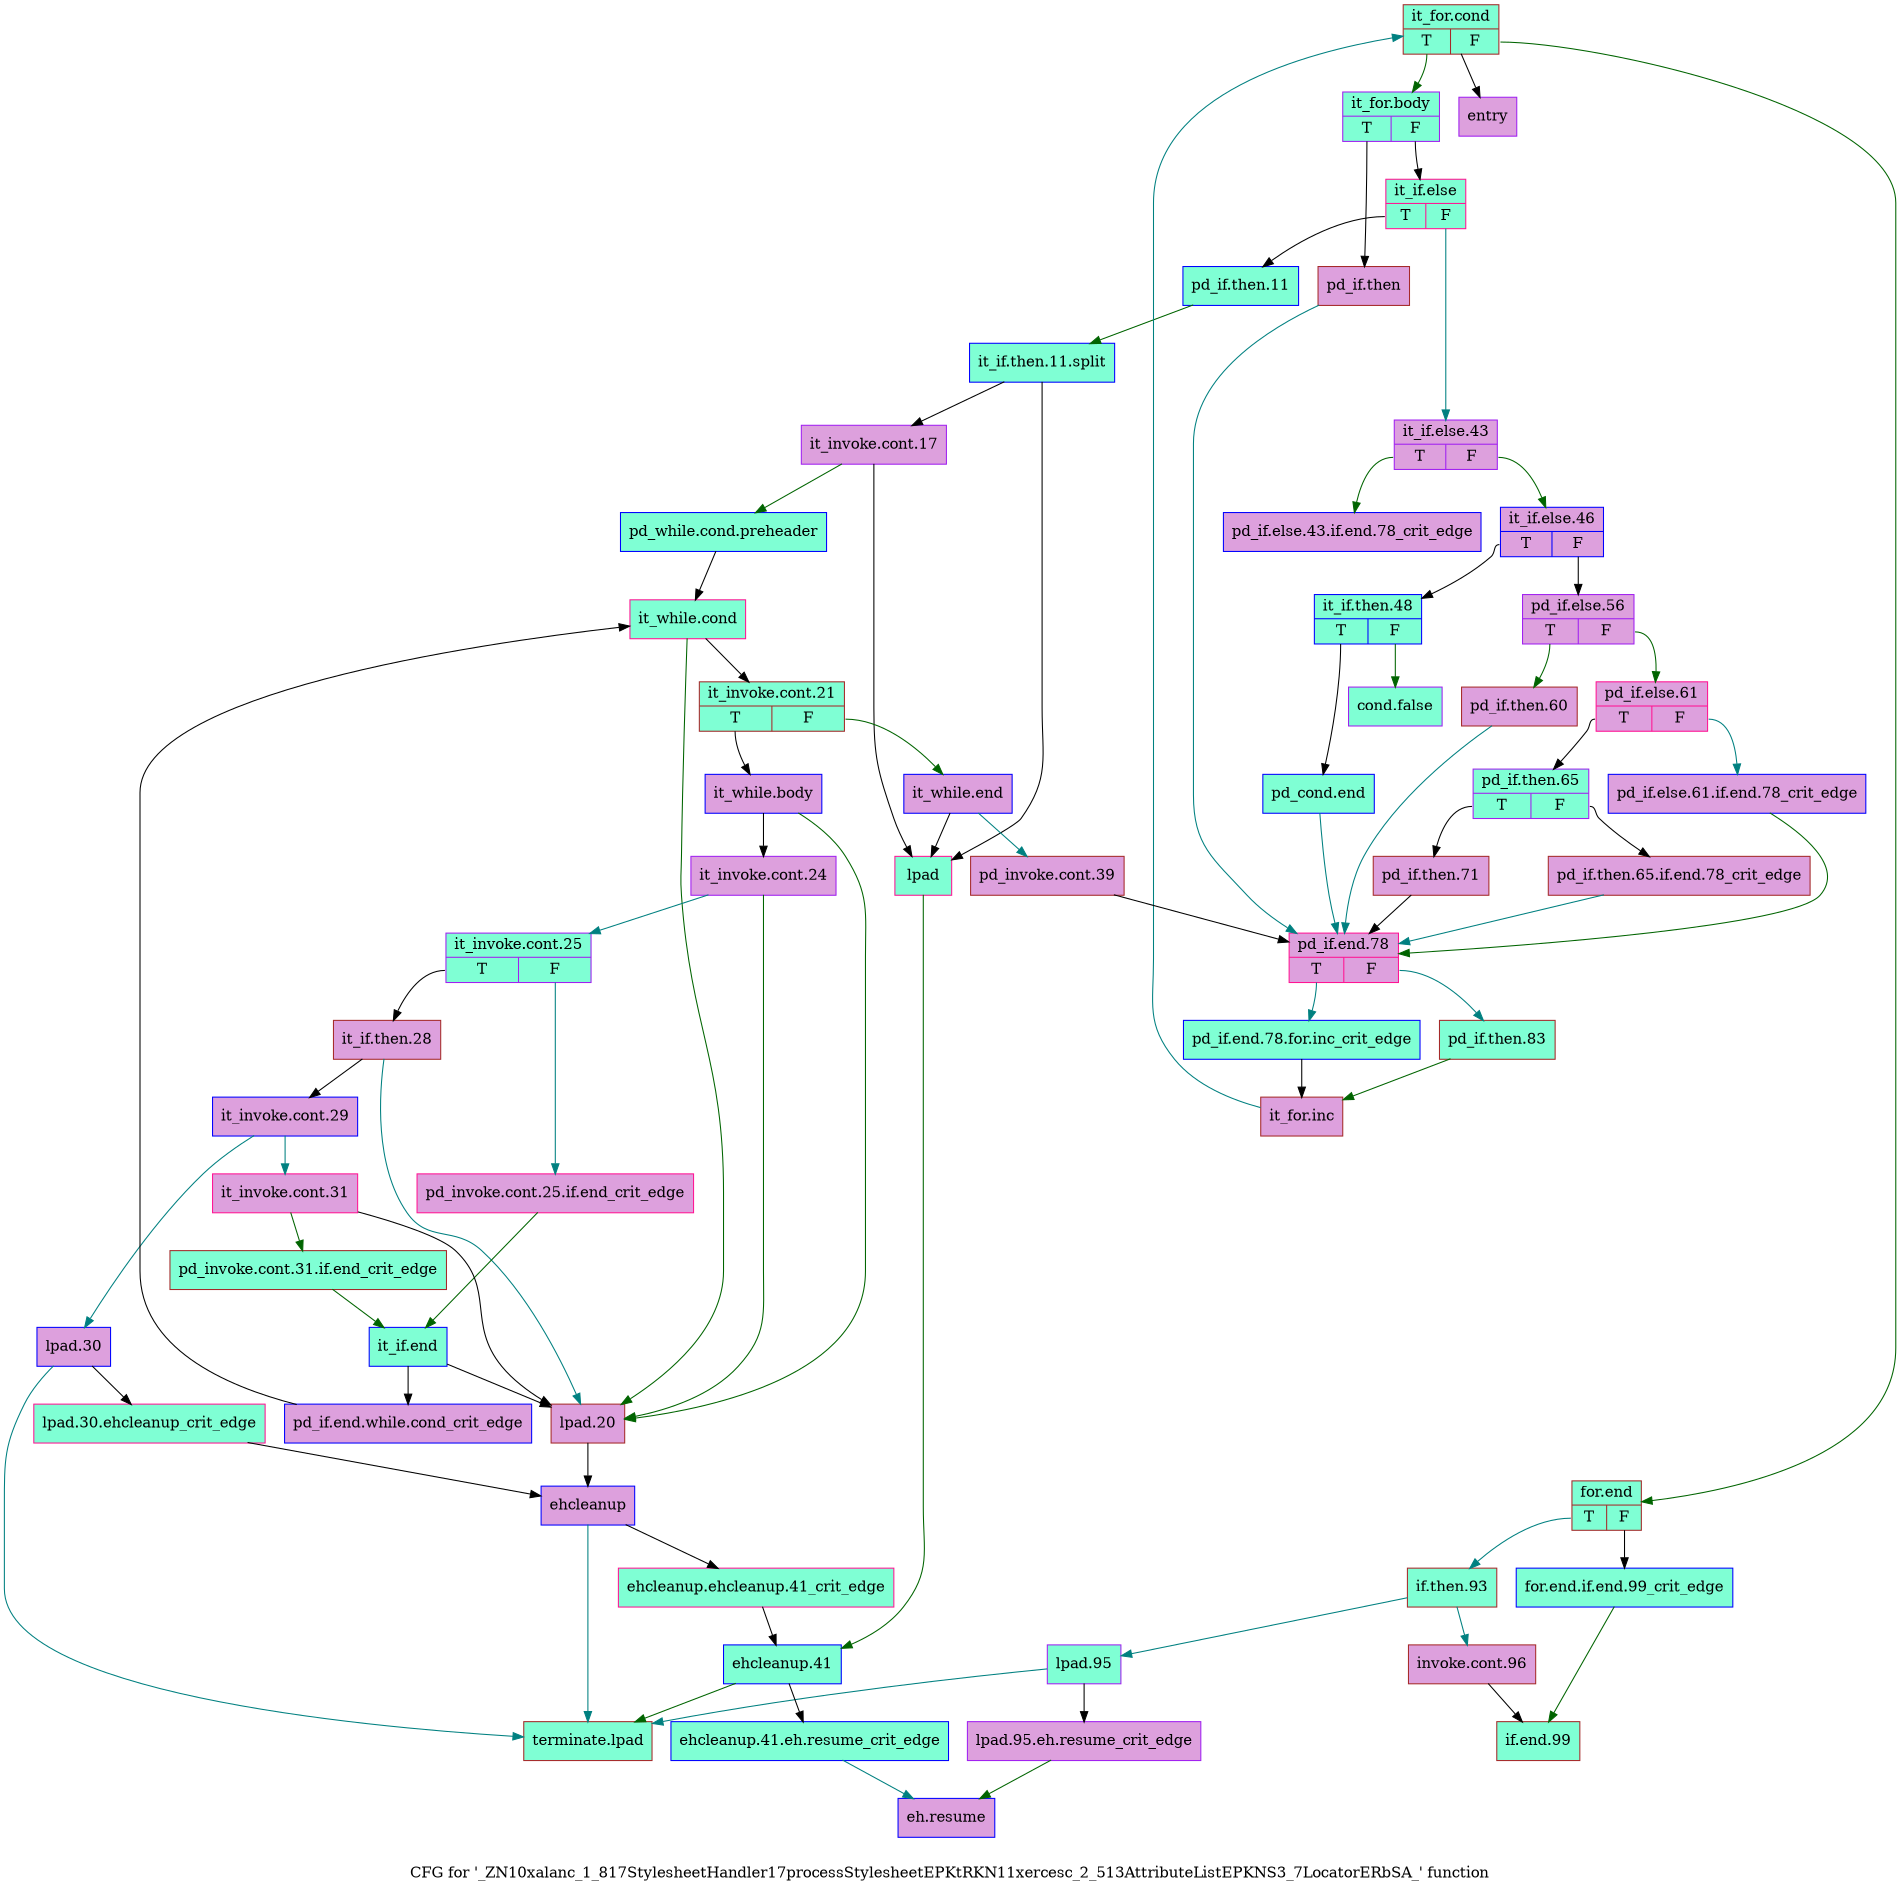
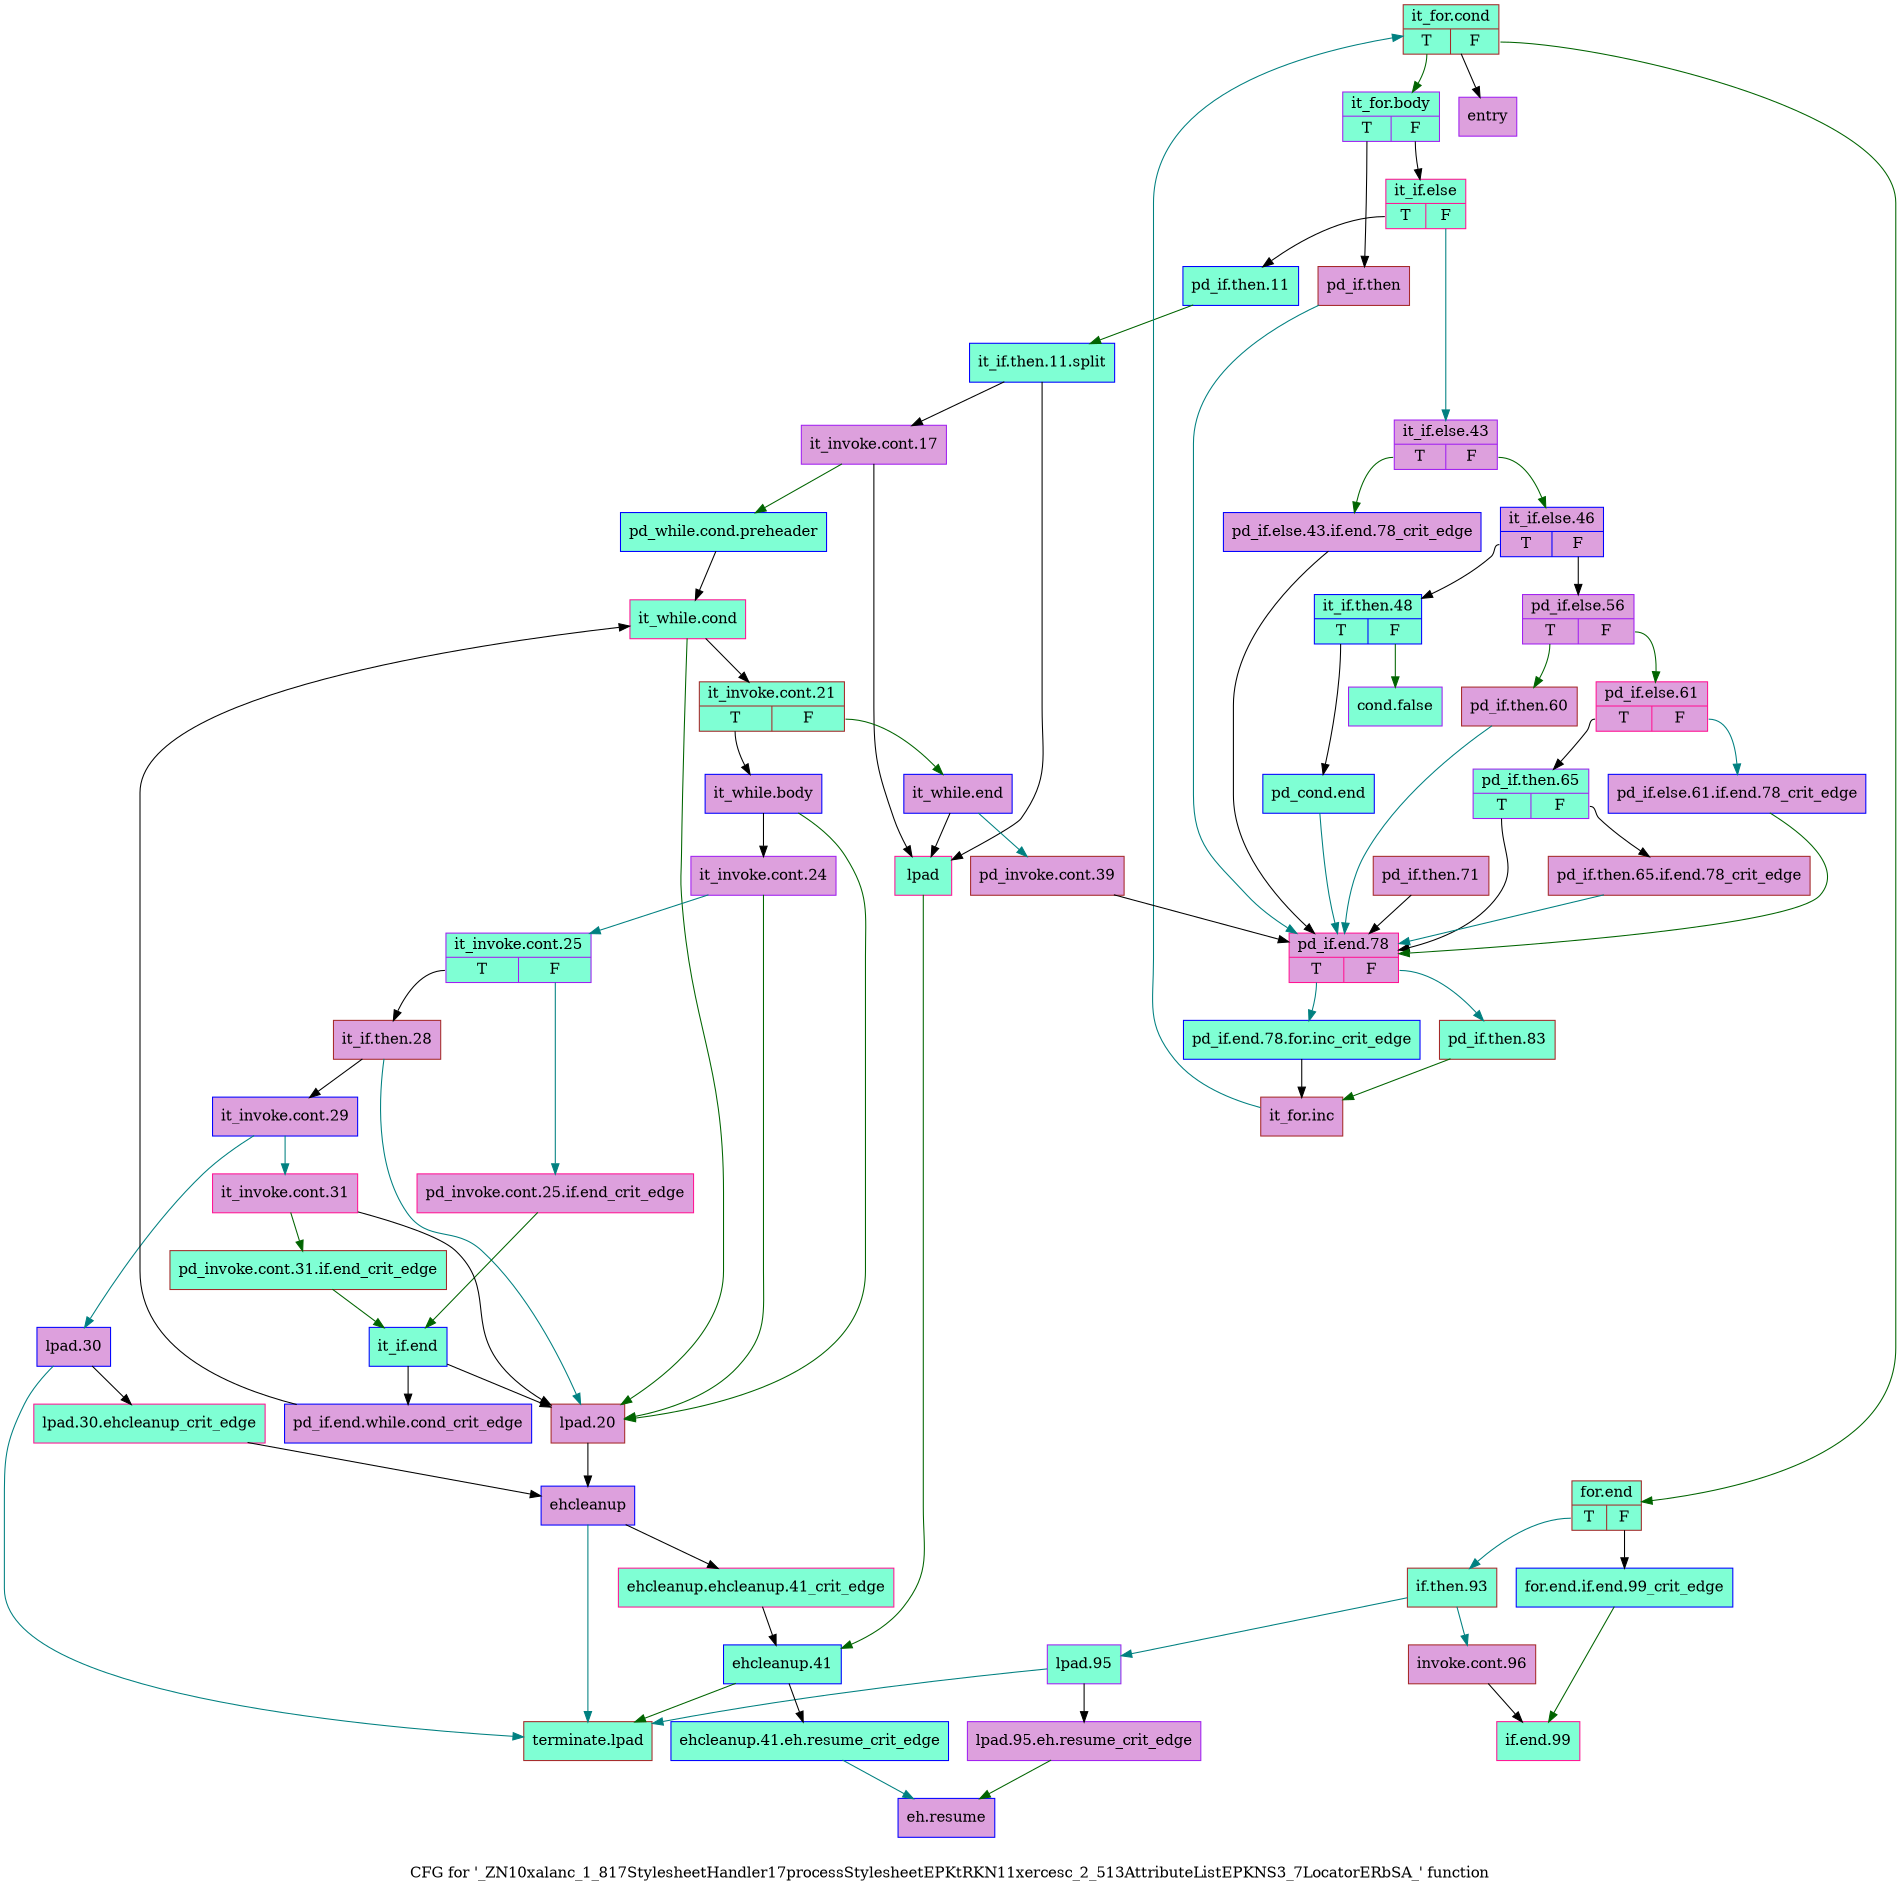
none -> (1233, 734)
(1448, 820) -> (1490, 905)
(1538, 1741) -> (1538, 1741)
